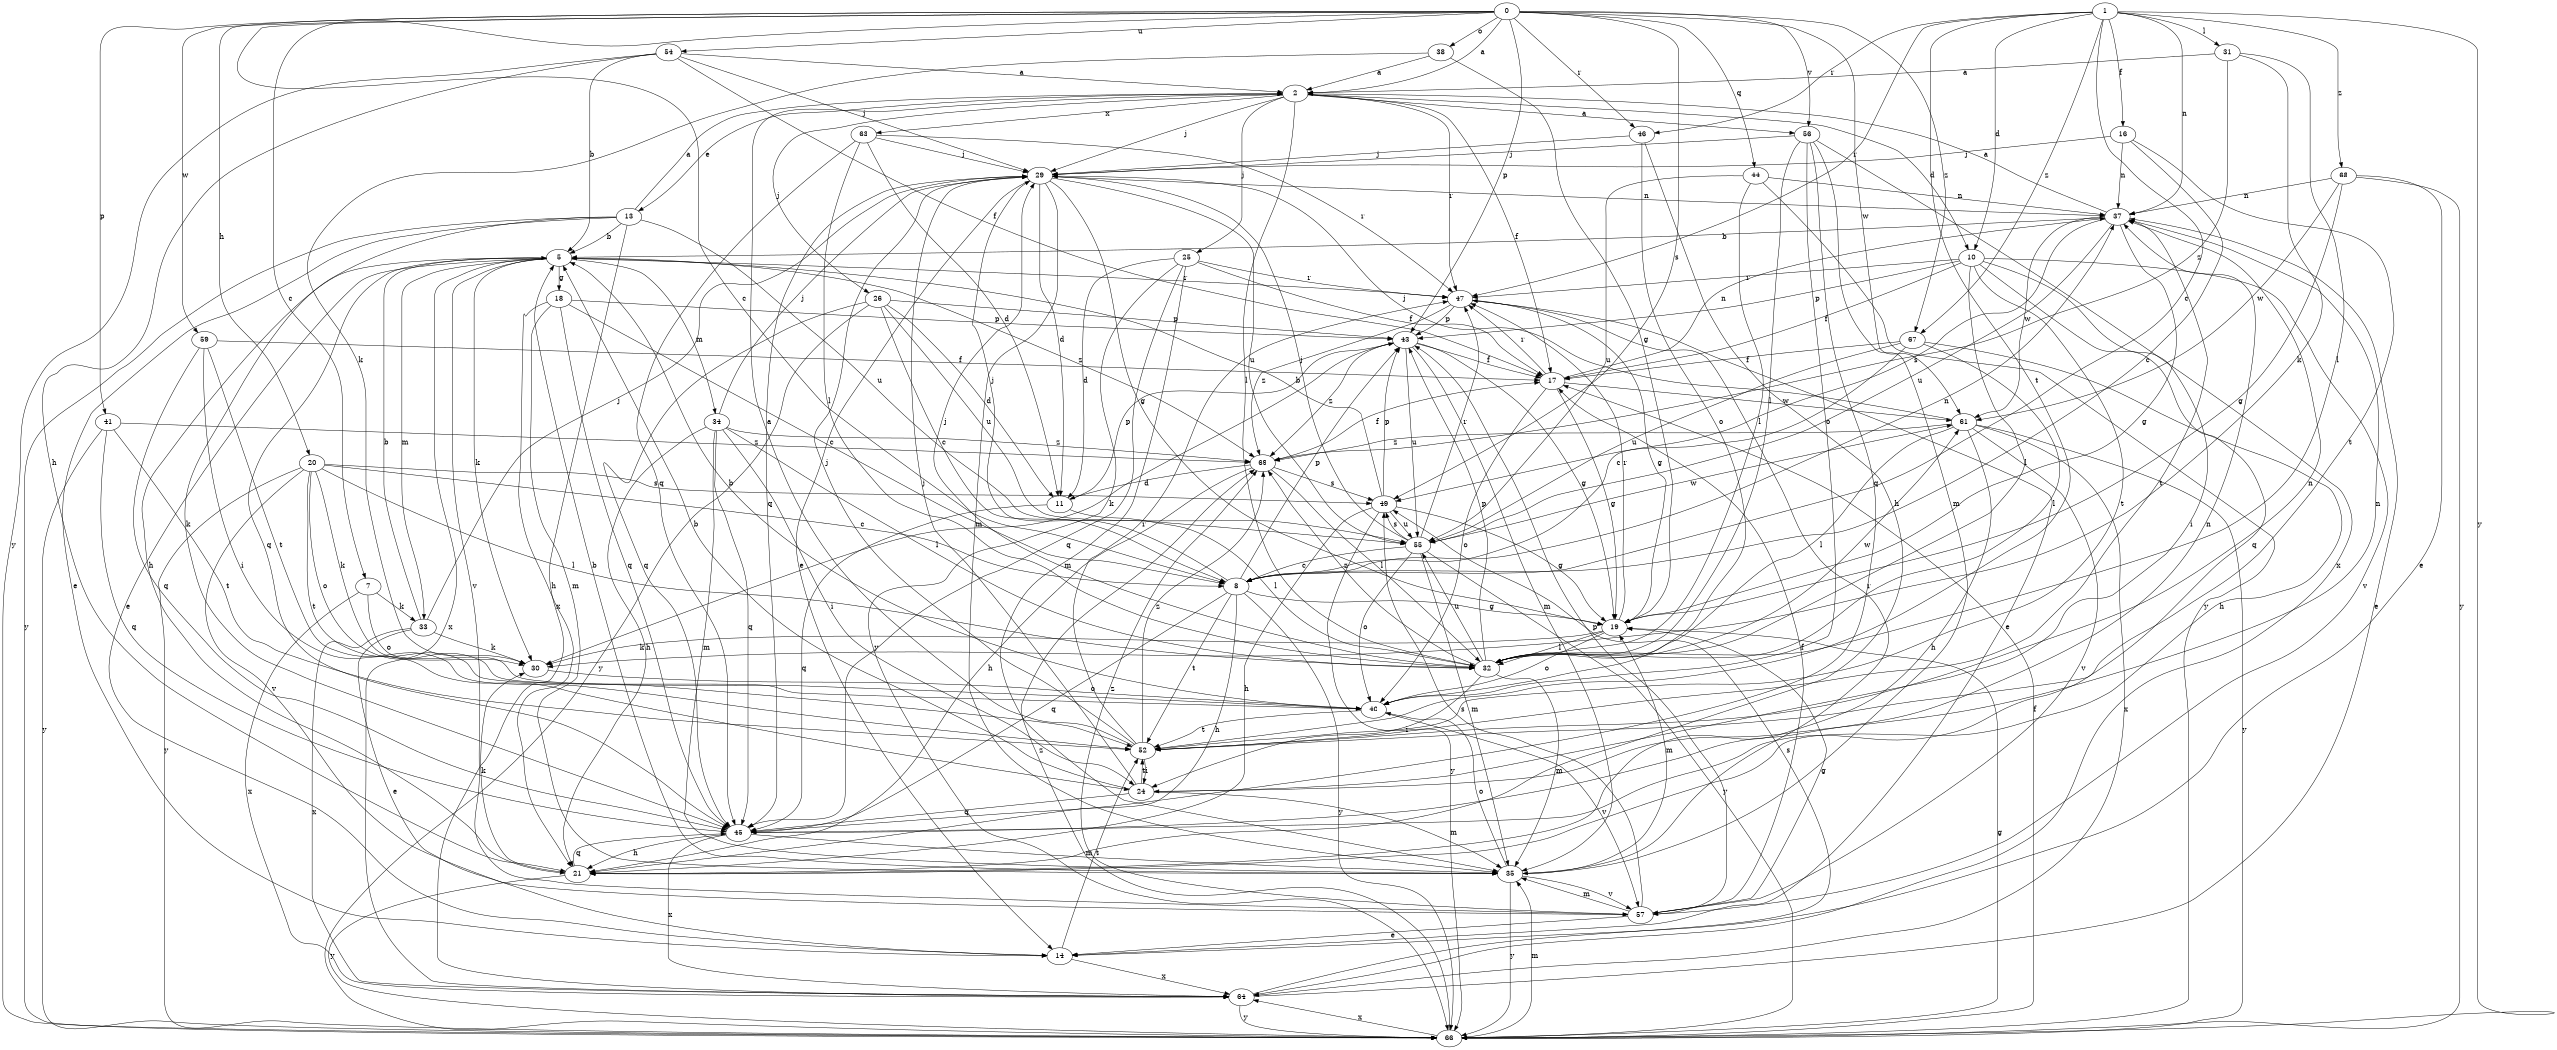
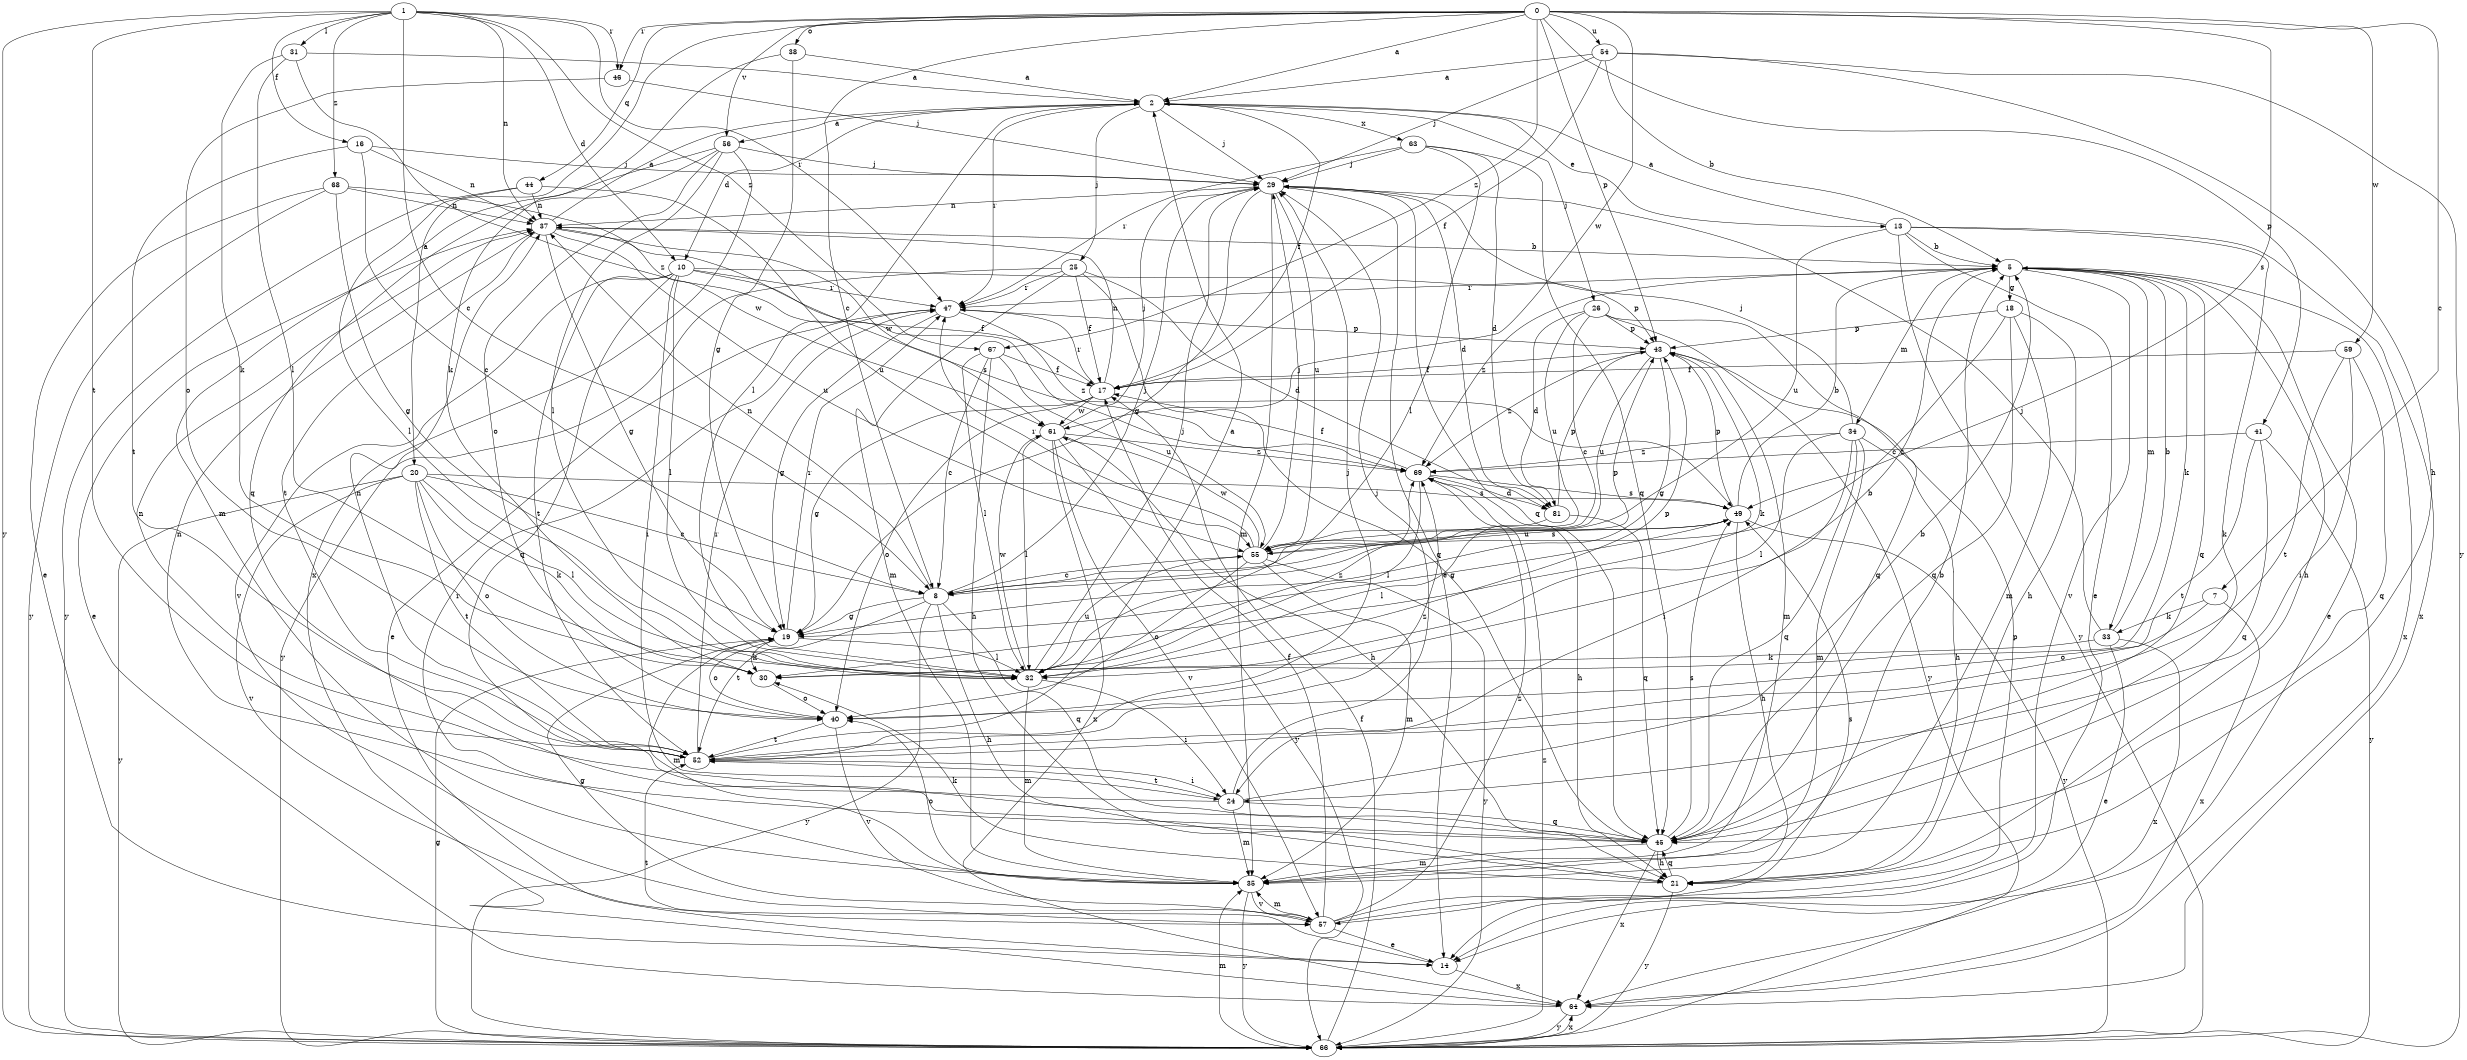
(222, 237) -> (426, 247)
(1060, 504) -> (1557, 514)
(1584, 756) -> none
(1830, 874) -> (1690, 682)
